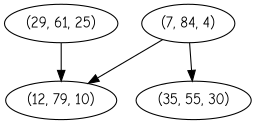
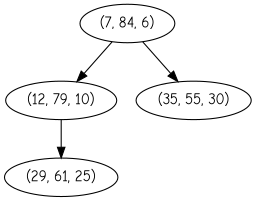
(188, 23) -> (127, 23)
(61, 57) -> (61, 134)
